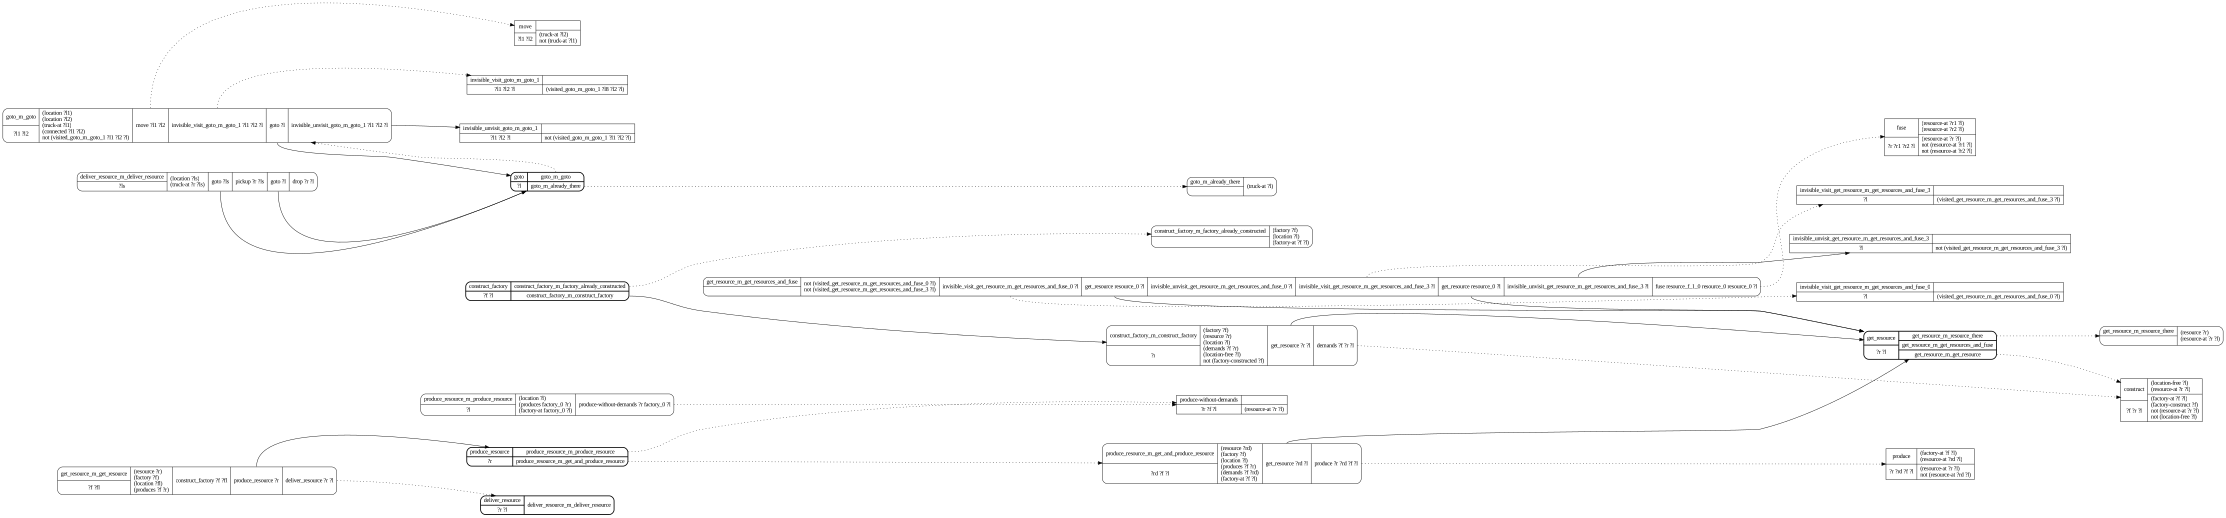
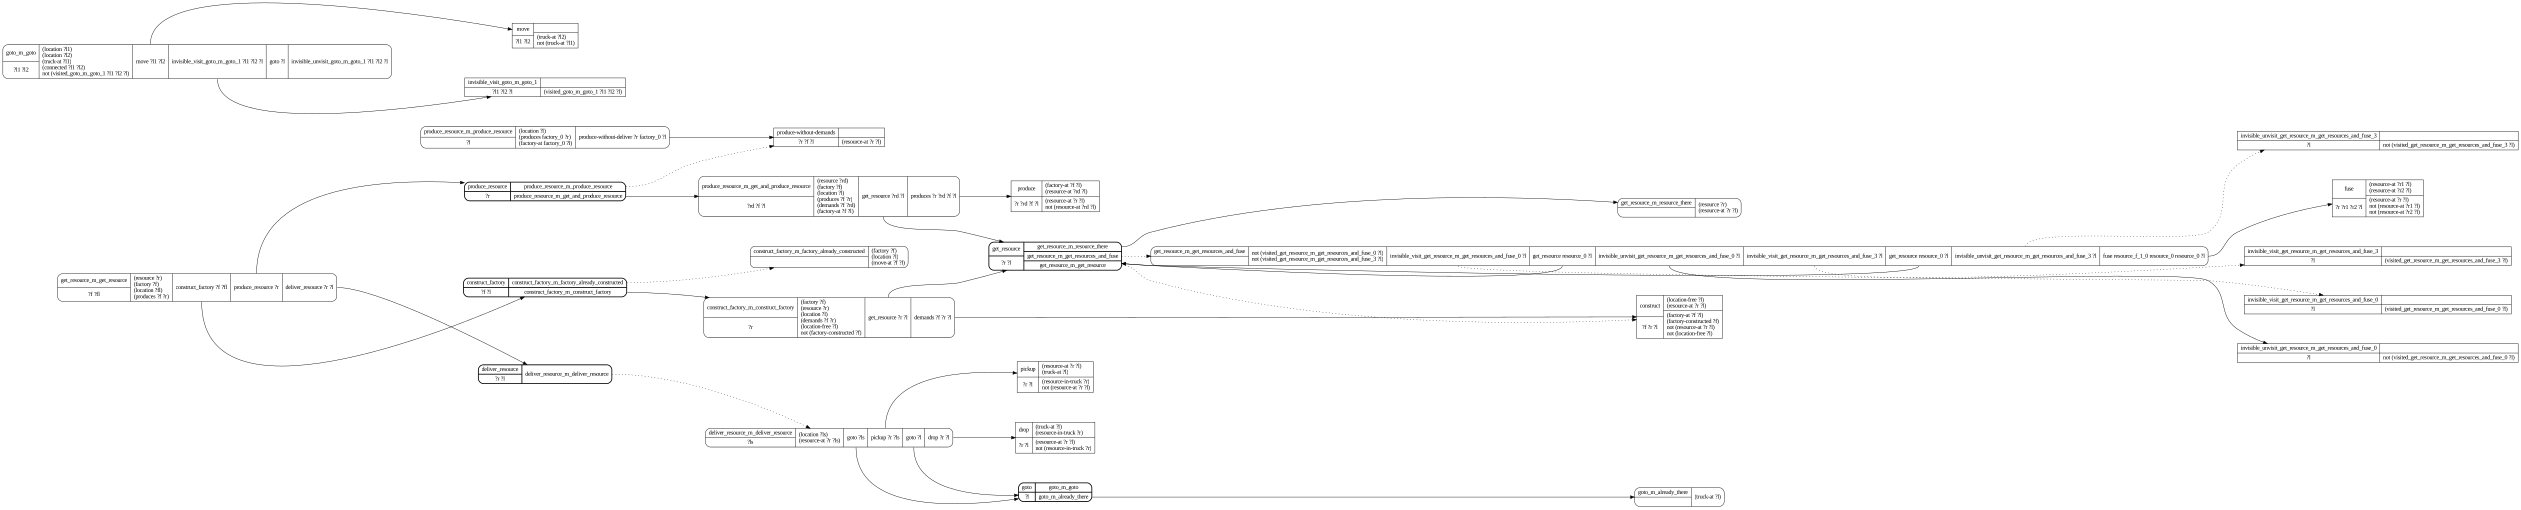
(304, 4) -> (322, 5)
(335, 68) -> (346, 113)
(585, 89) -> (583, 92)
(547, 133) -> none
(391, 157) -> none
(436, 158) -> none
(188, 185) -> (820, 441)
(1780, 185) -> (2263, 221)
(884, 187) -> (1361, 497)
(1291, 243) -> (888, 263)
none -> (1134, 256)
(1710, 262) -> (2167, 236)
(2046, 336) -> (1364, 201)
none -> (2378, 353)
none -> (348, 357)
(1737, 371) -> (1294, 317)
none -> (1055, 377)
none -> (712, 391)
(625, 405) -> (622, 137)
(898, 405) -> (719, 137)
(2175, 405) -> (1693, 321)
none -> (1055, 438)
(863, 462) -> (660, 196)
(1336, 464) -> (934, 196)
(1622, 464) -> (983, 196)
(415, 485) -> (433, 319)
